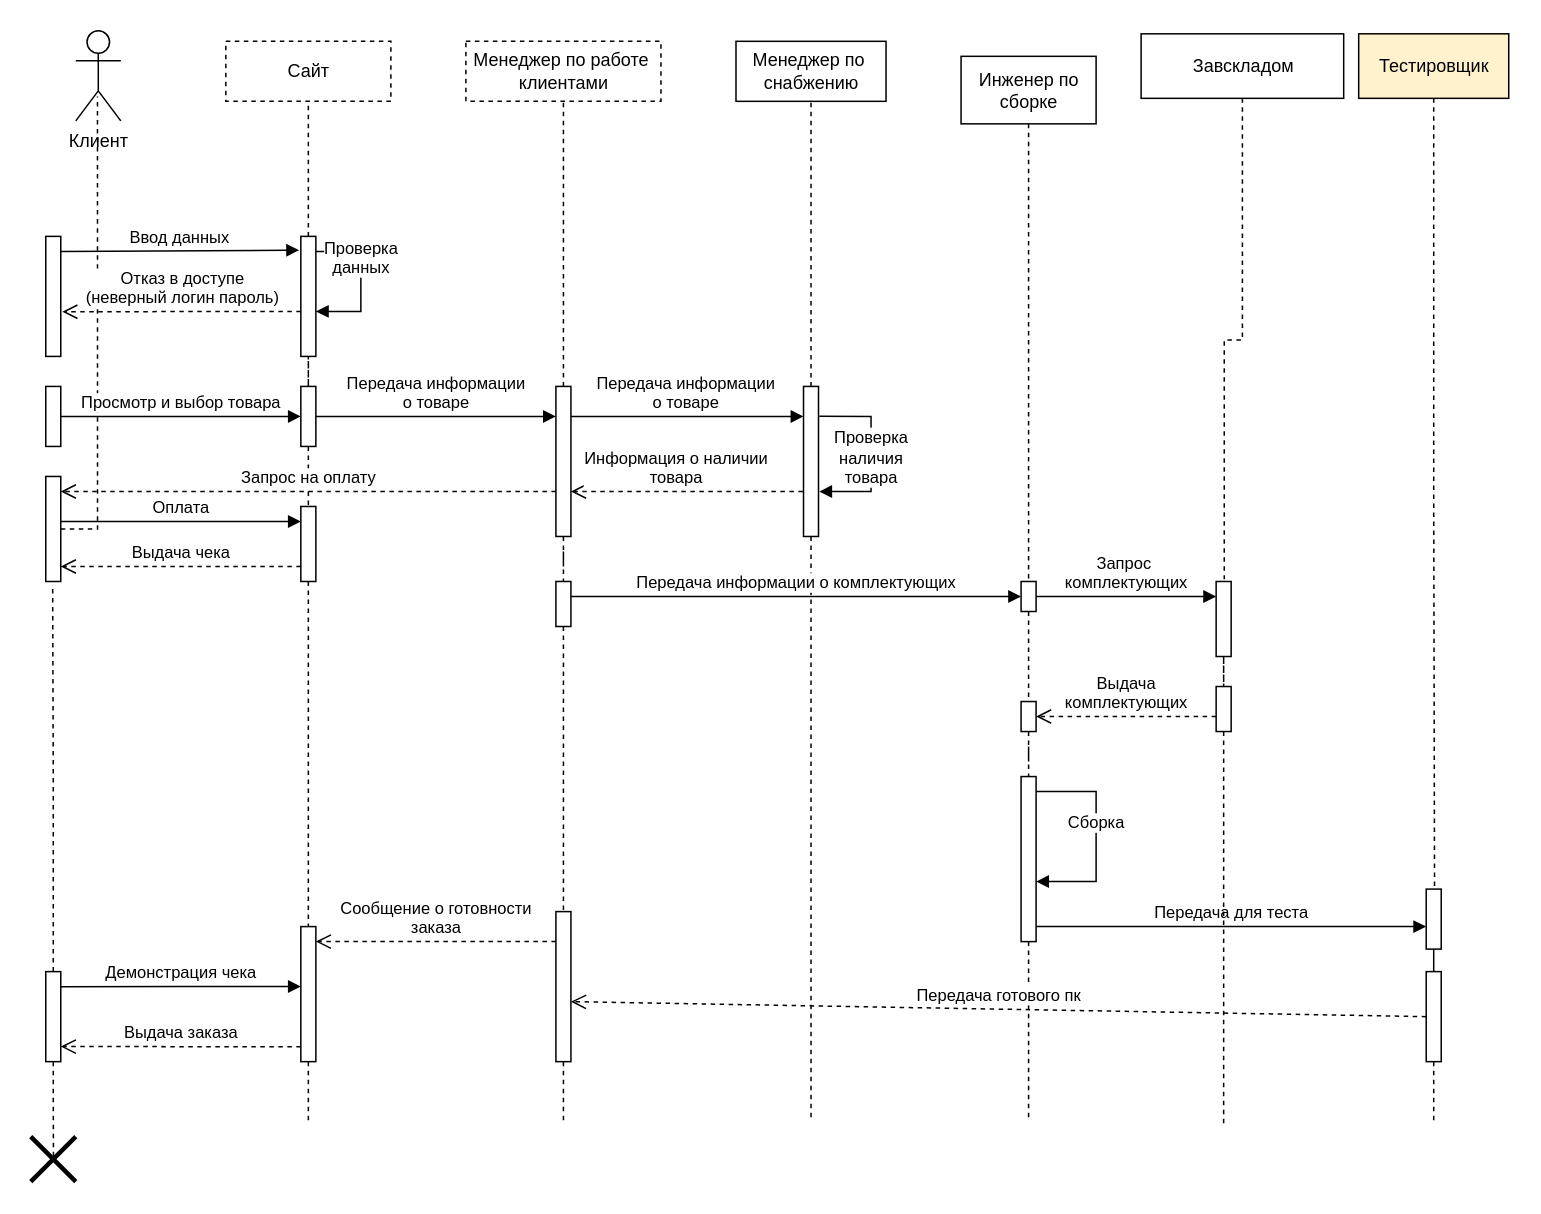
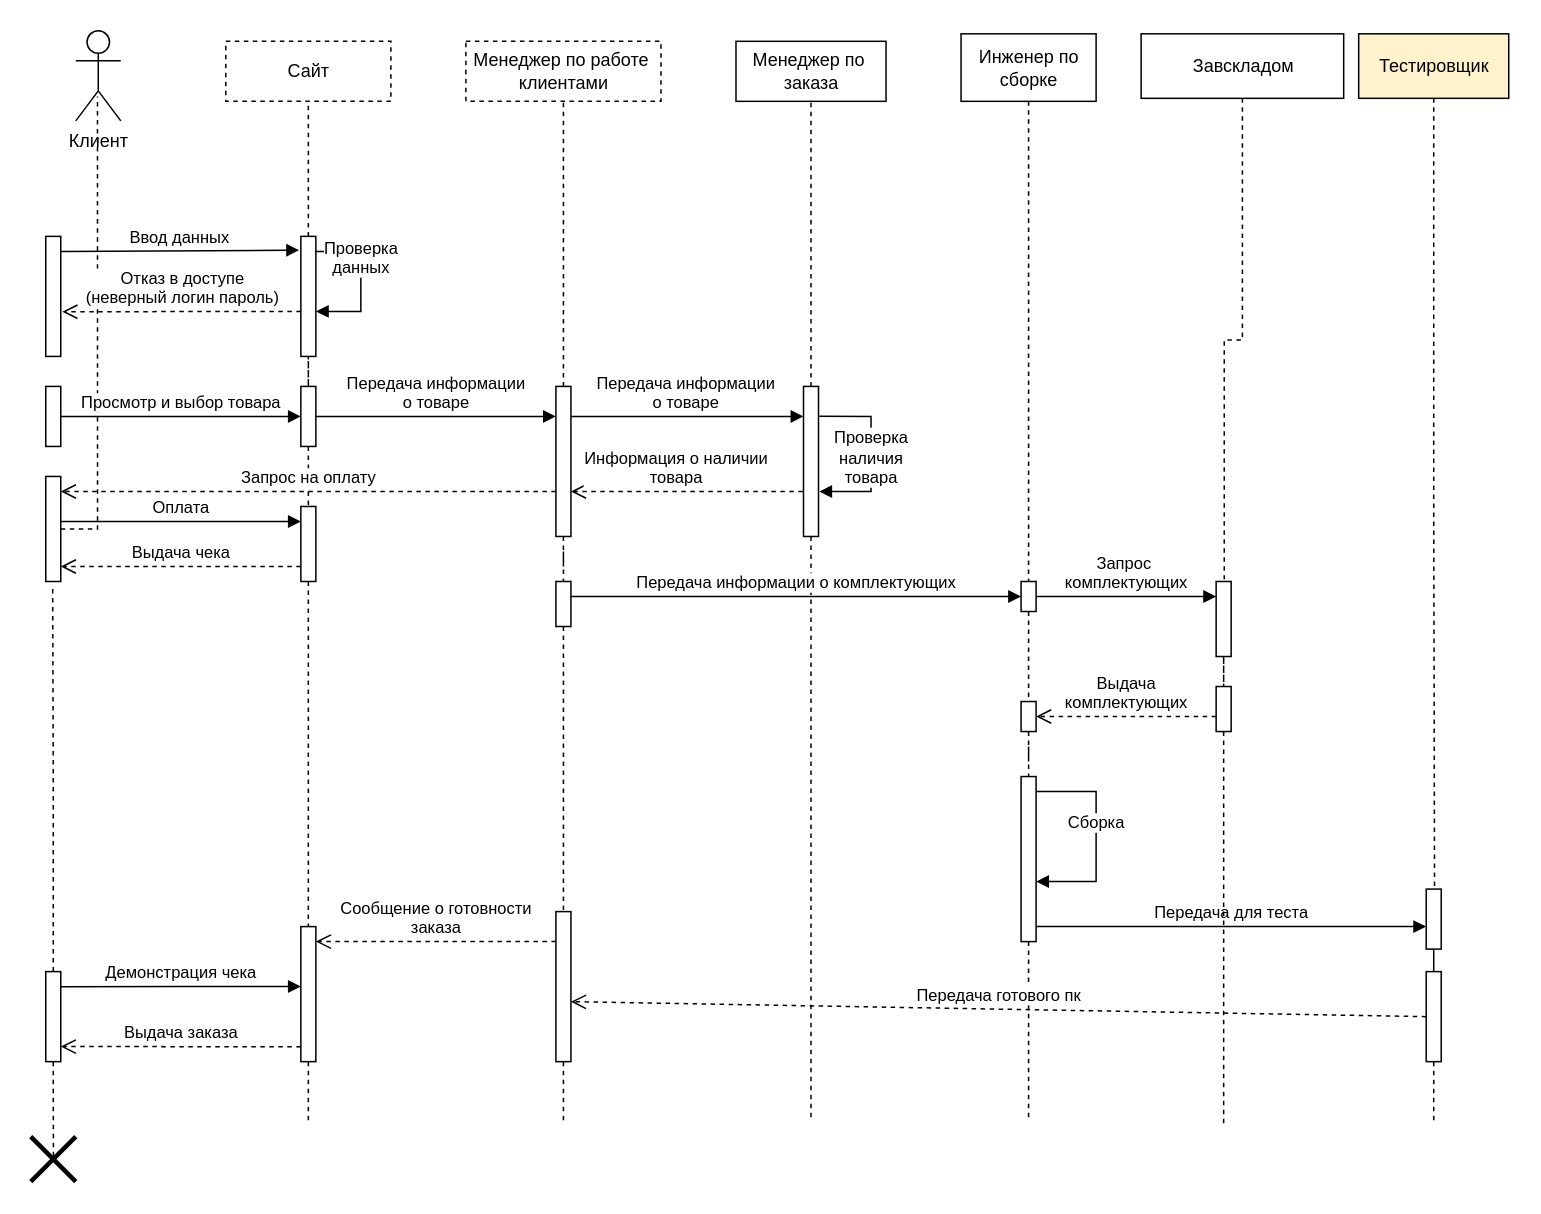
(812, 71) -> (812, 71)
(1028, 90) -> (1028, 68)
